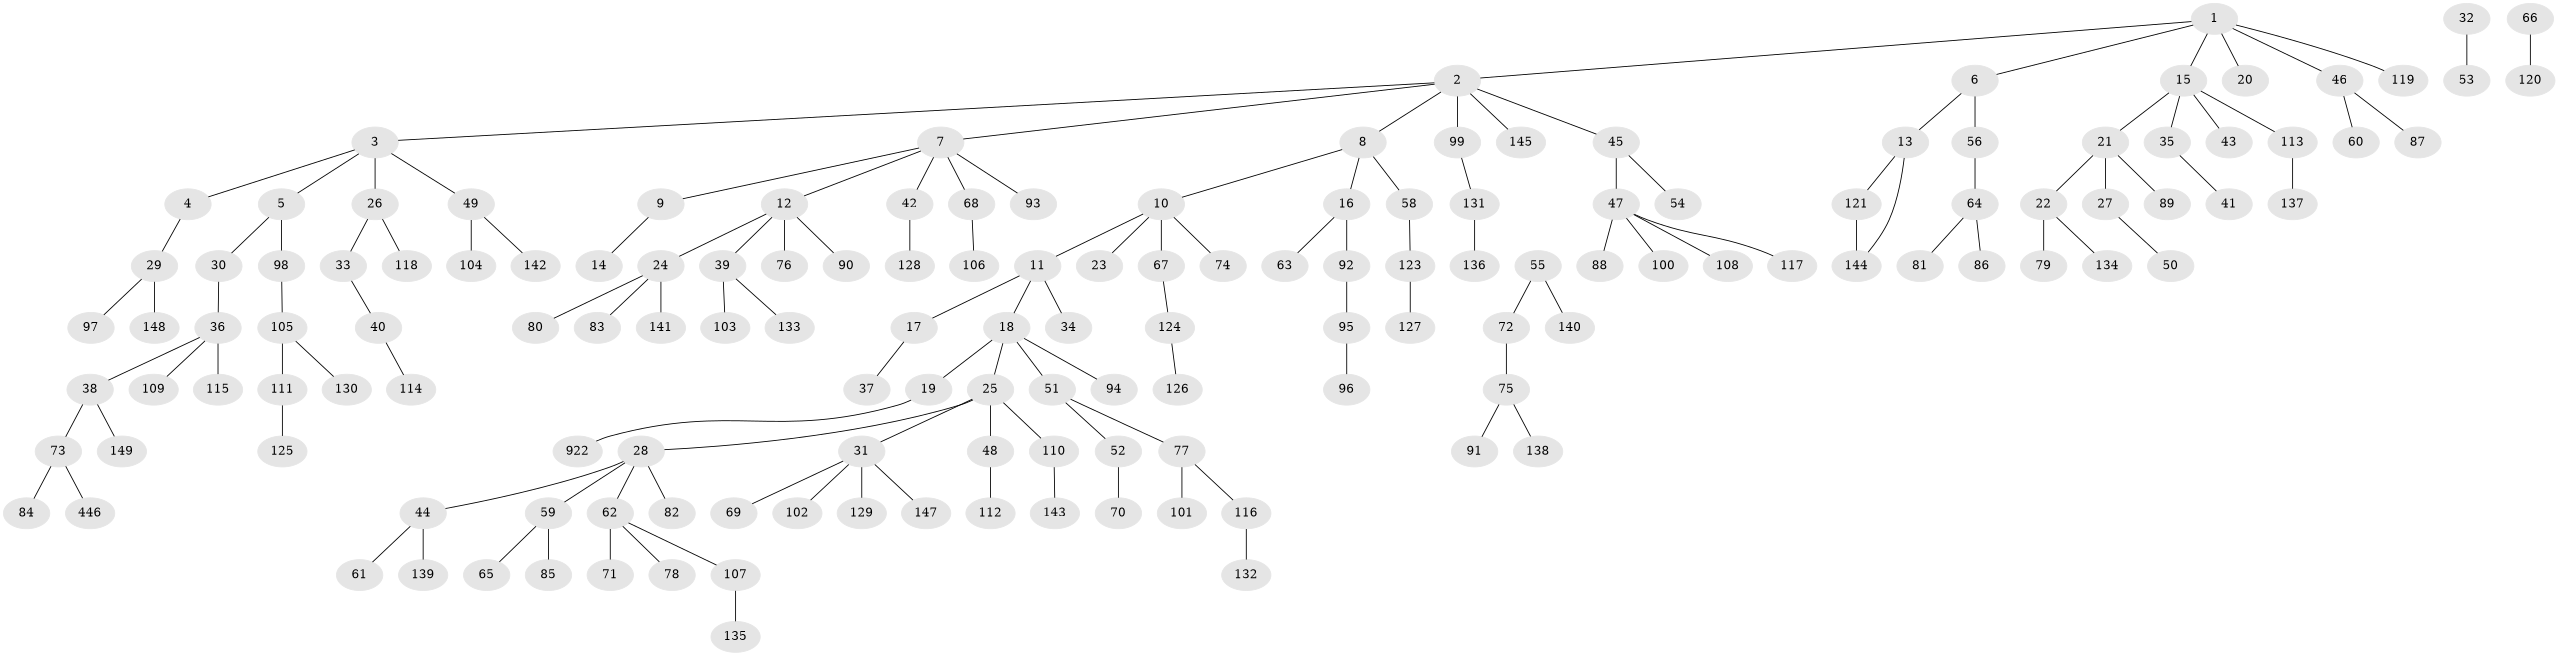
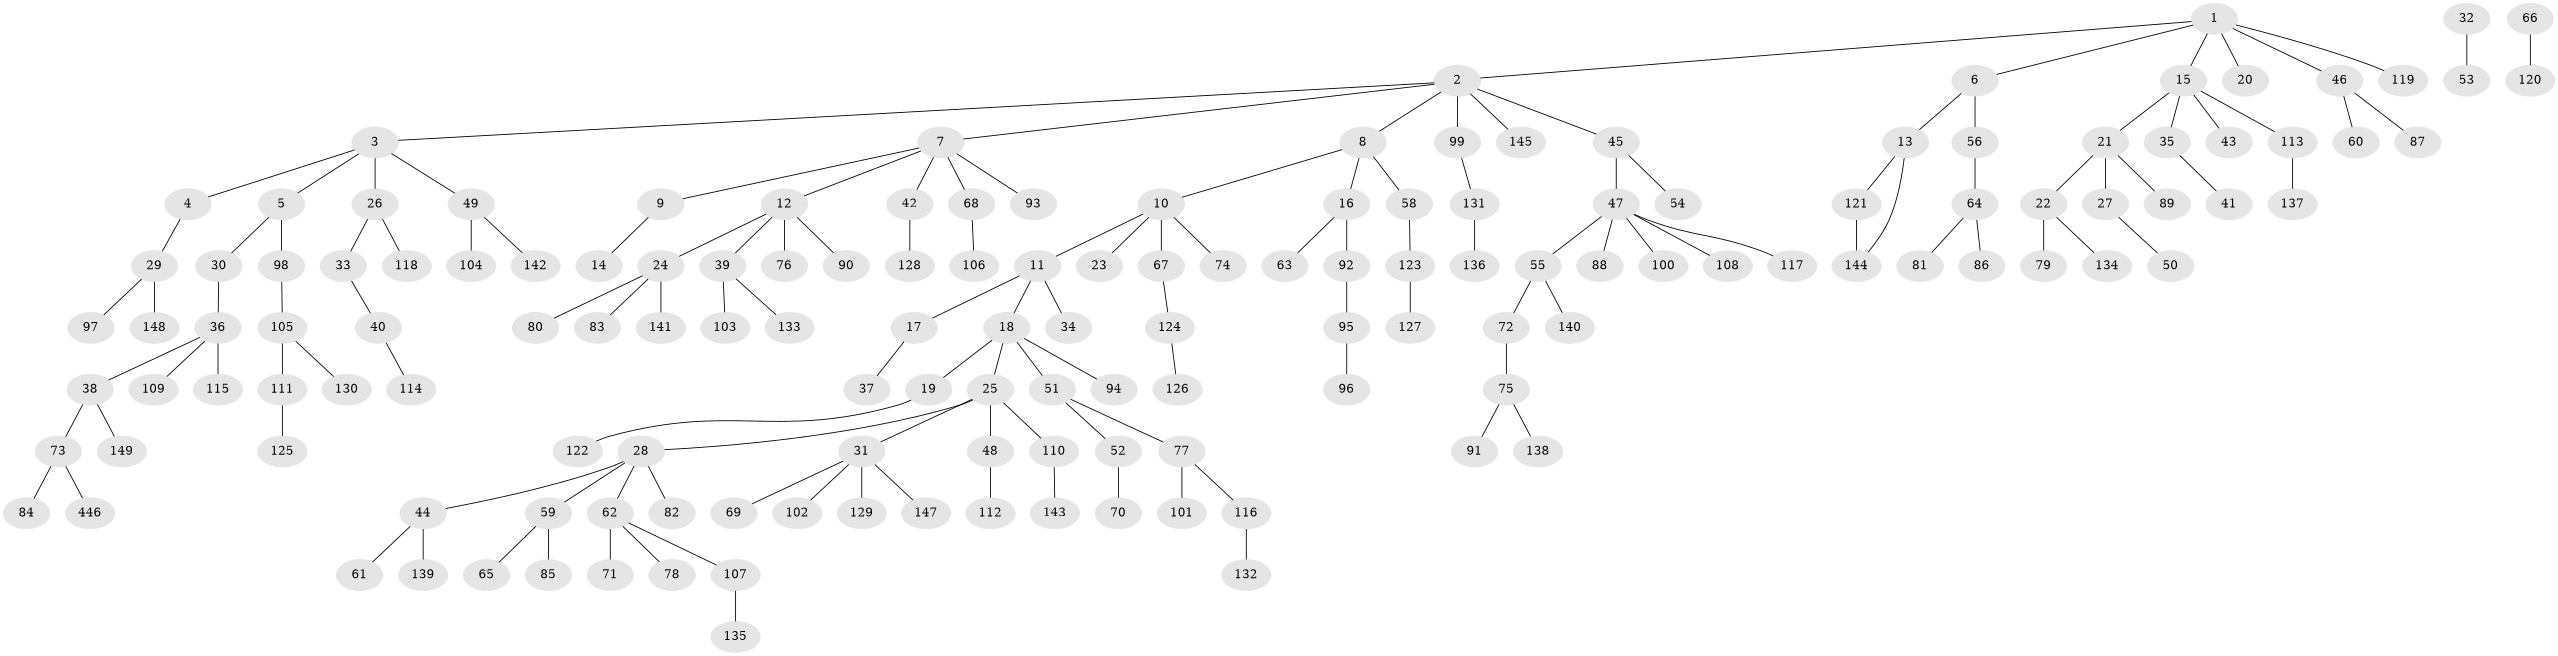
none -> (1577, 235)
(578, 451) -> (578, 451)
